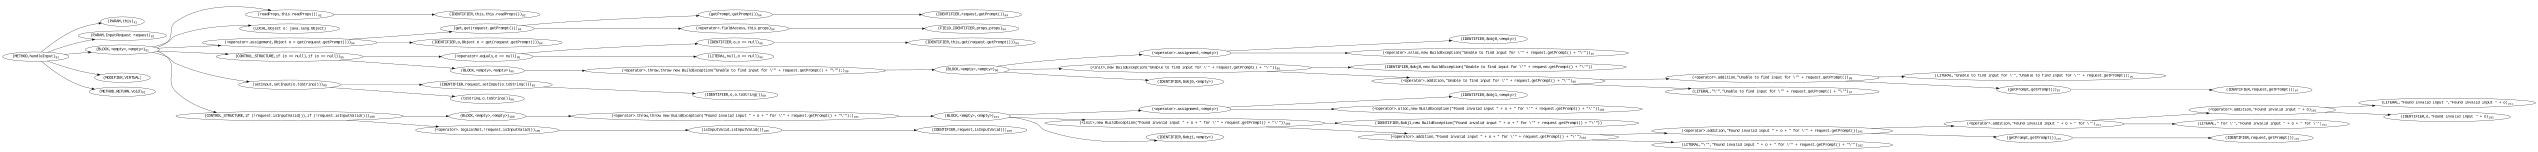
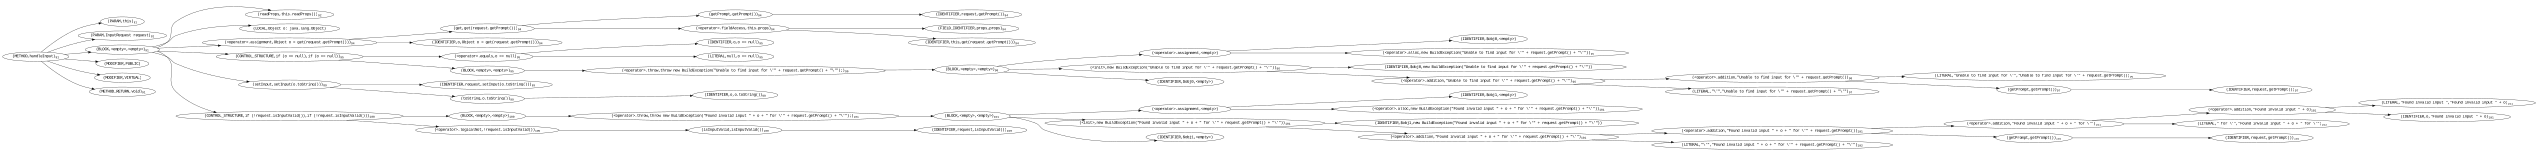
(487, 15) -> none
(840, 43) -> (860, 33)
none -> (122, 64)
(618, 90) -> (607, 97)
